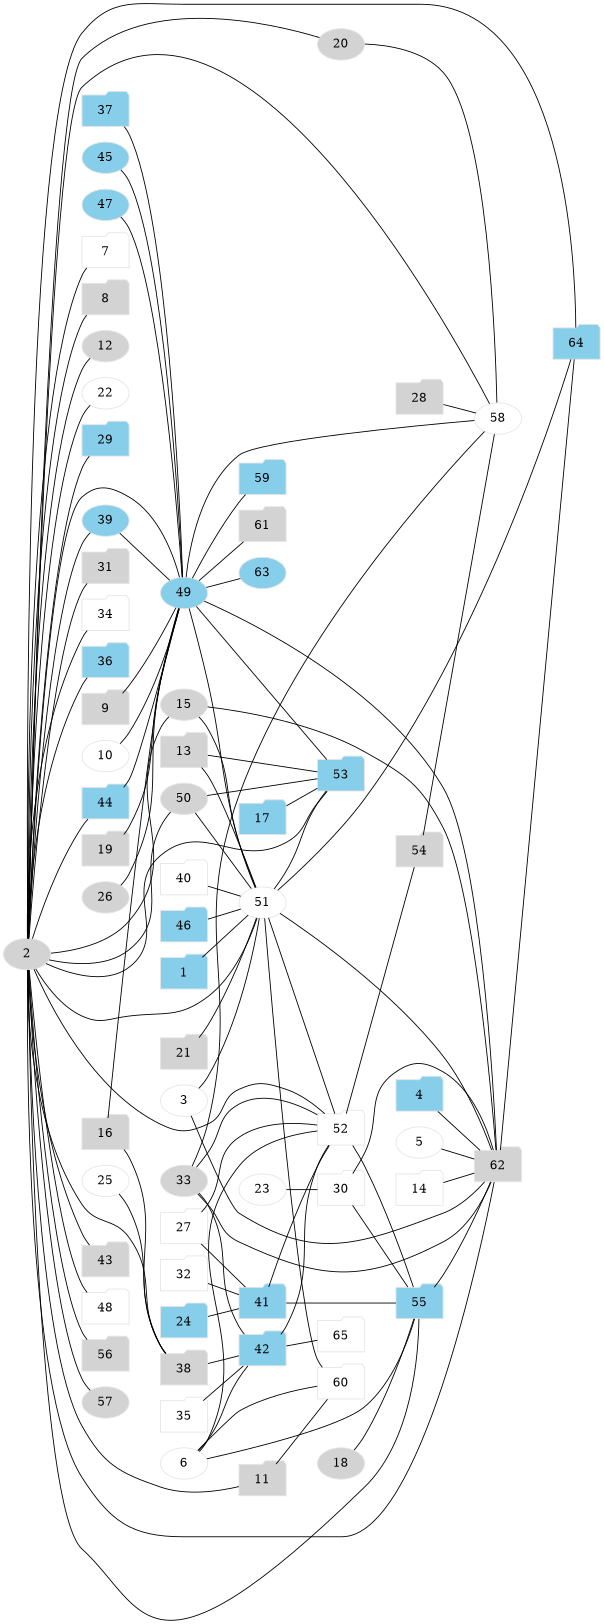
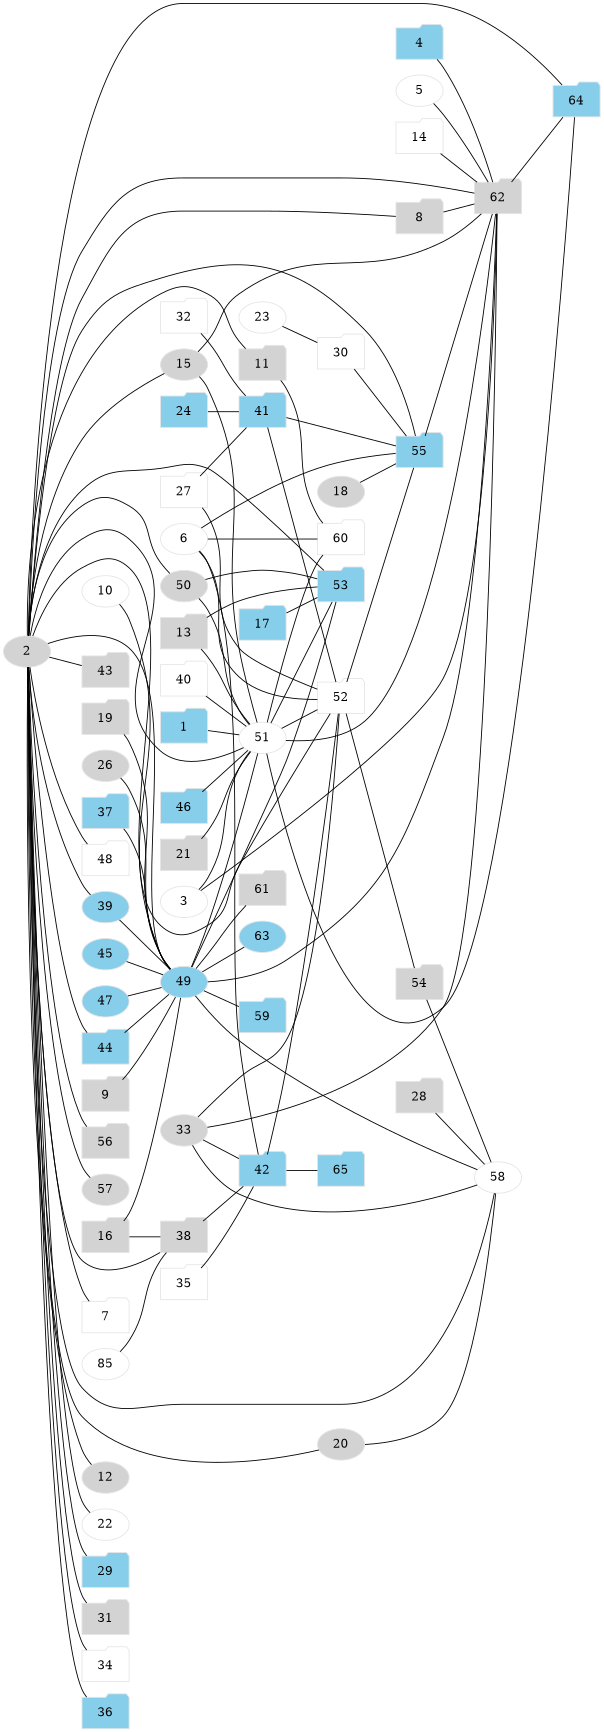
(410, 1065) -> (459, 208)
(106, 1181) -> (106, 1364)
(341, 1336) -> (341, 1171)
